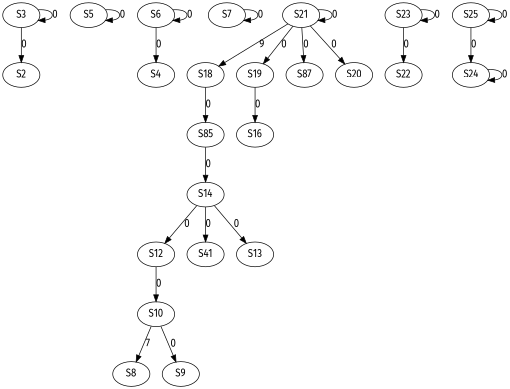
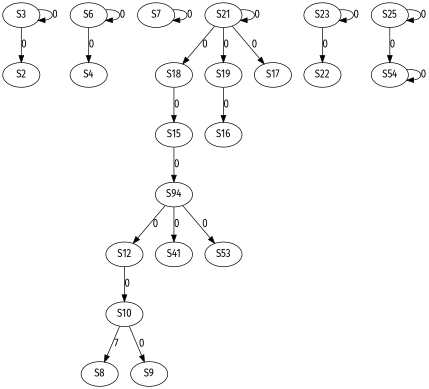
(89, 15) -> none
(262, 45) -> (205, 45)
(305, 75) -> (273, 75)
(354, 75) -> none
(471, 75) -> (390, 75)
(206, 135) -> (174, 135)
(206, 195) -> (174, 195)
(255, 254) -> (223, 254)
